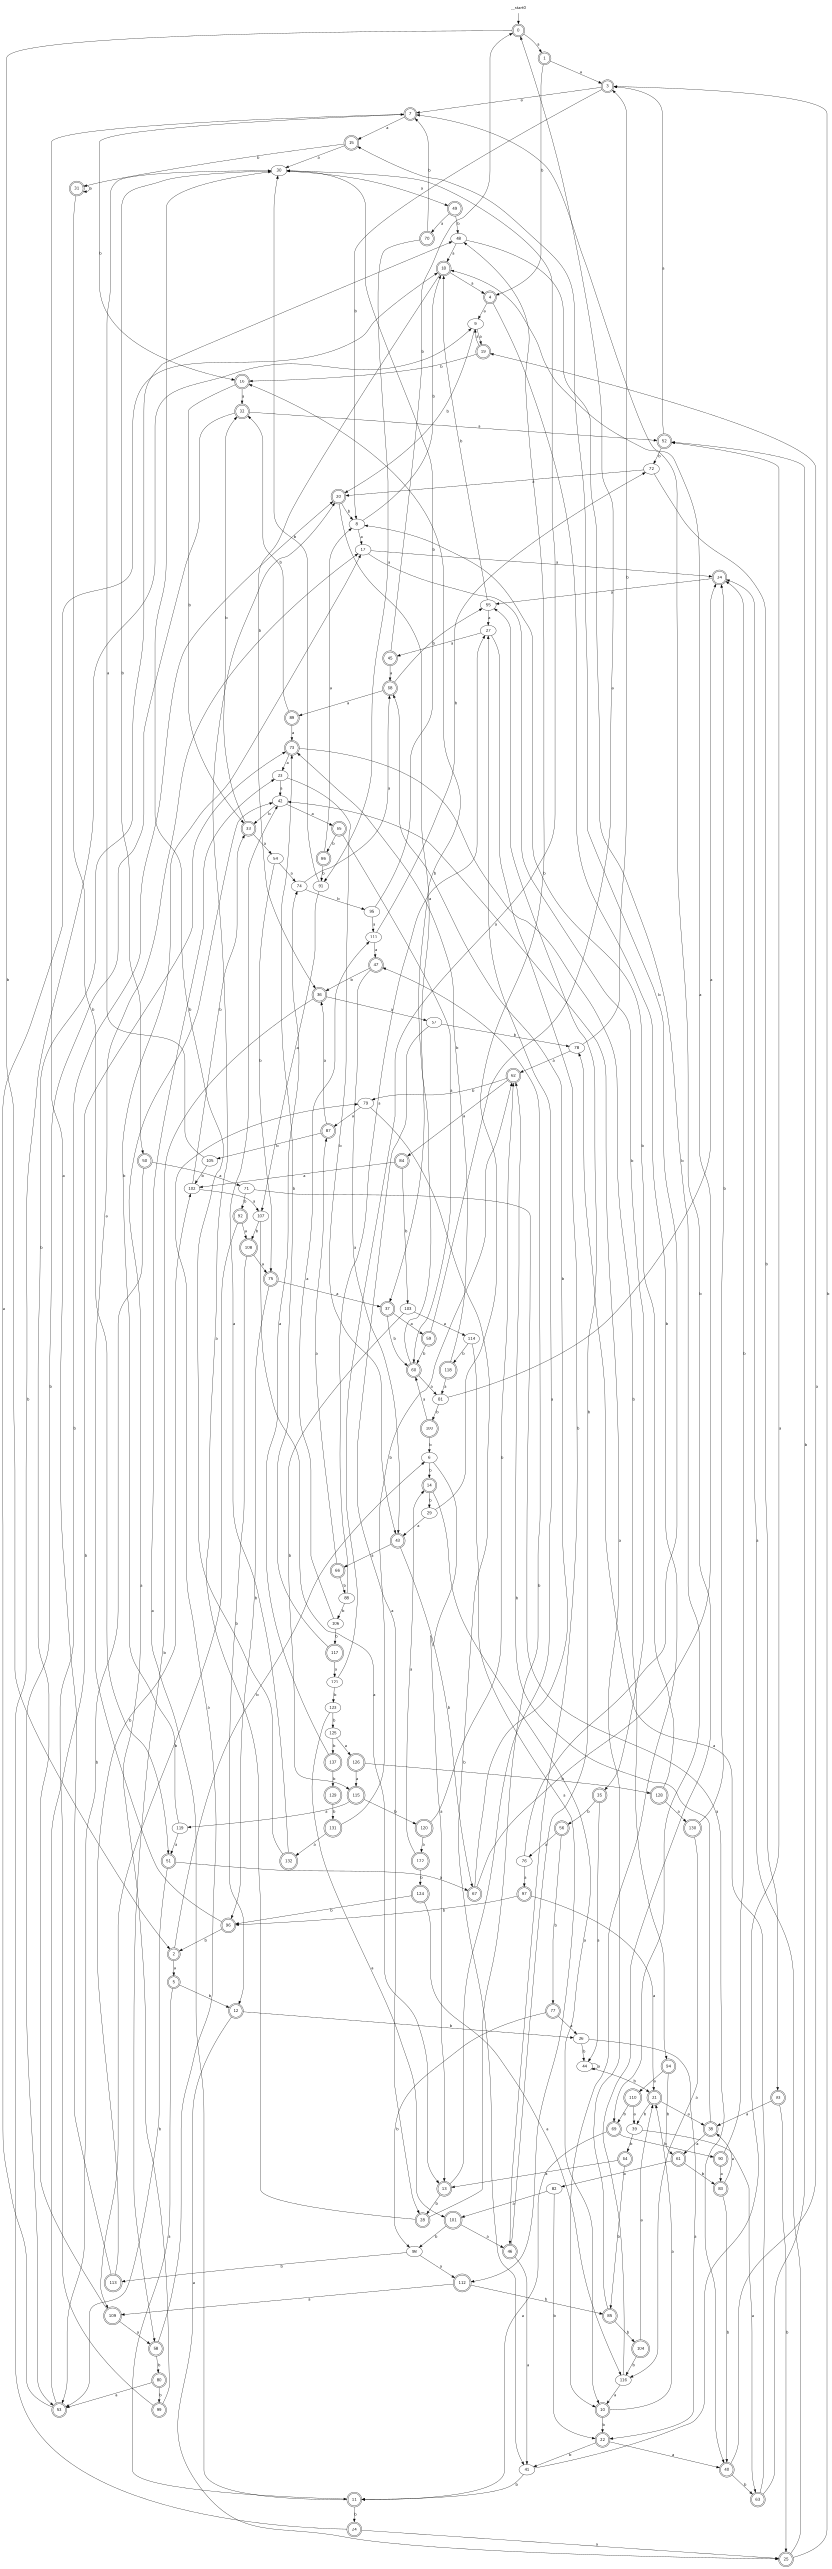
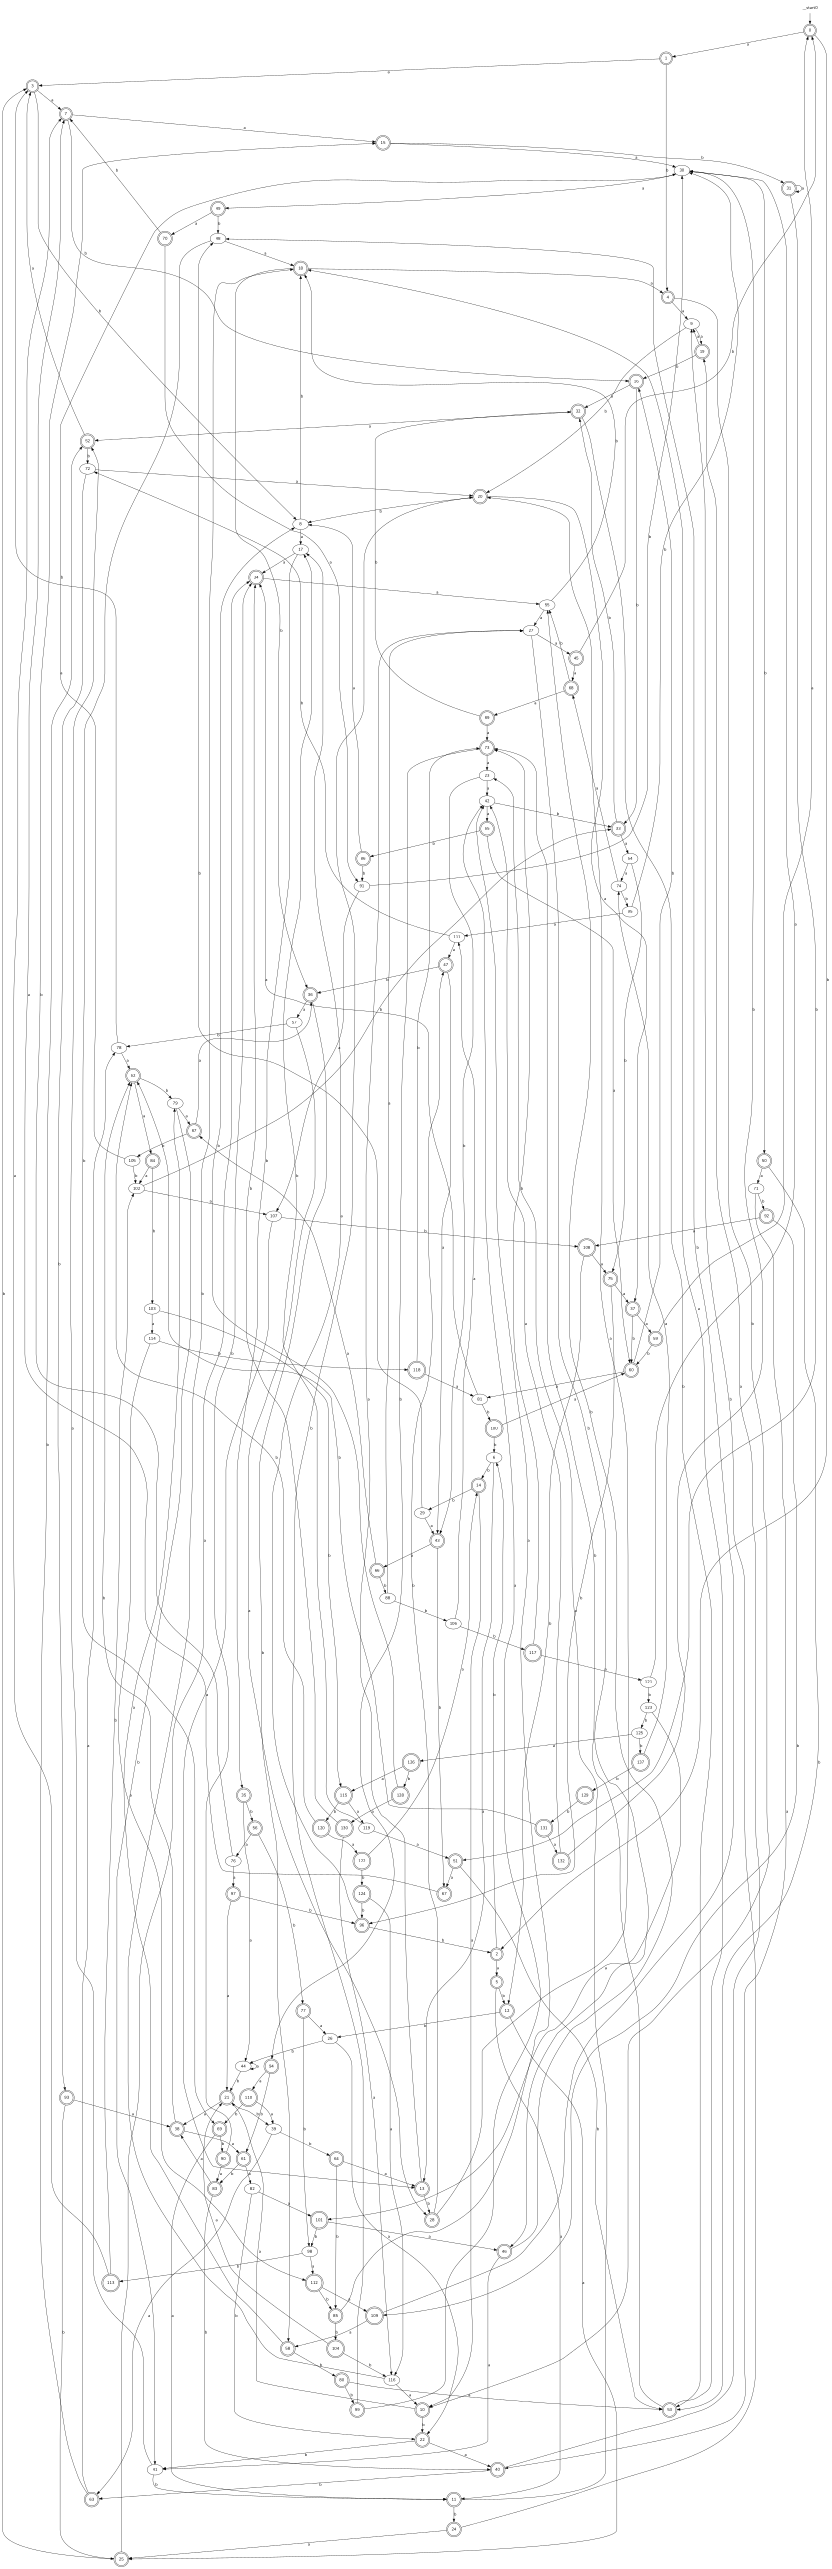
(562, 1281) -> none
